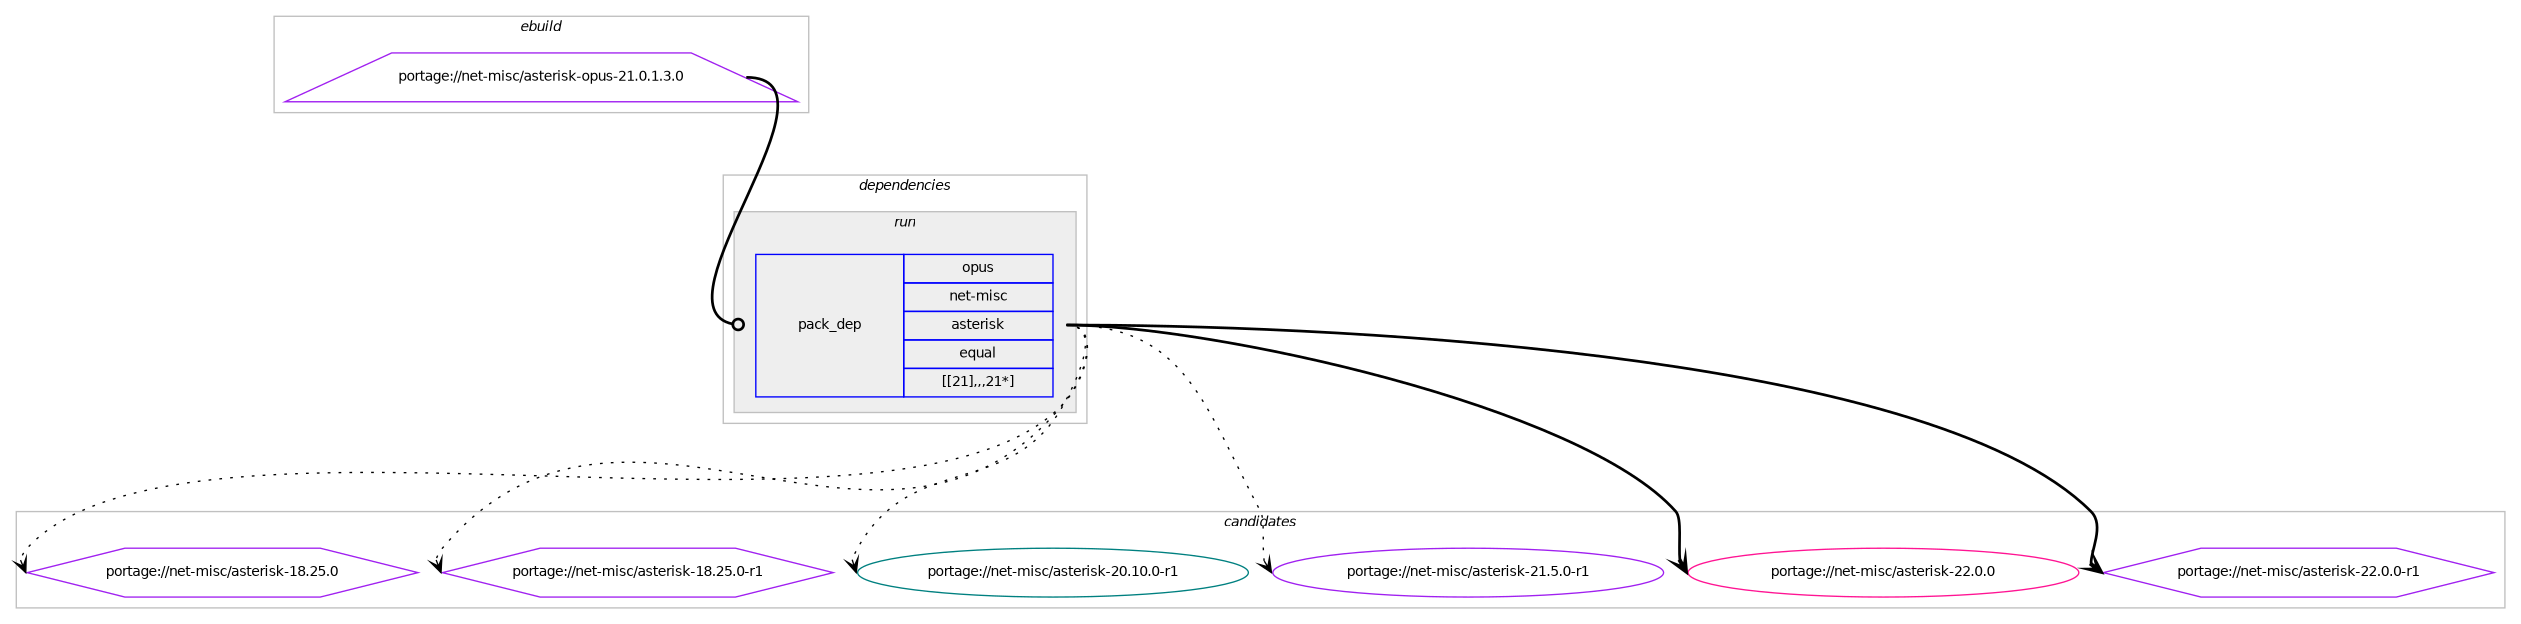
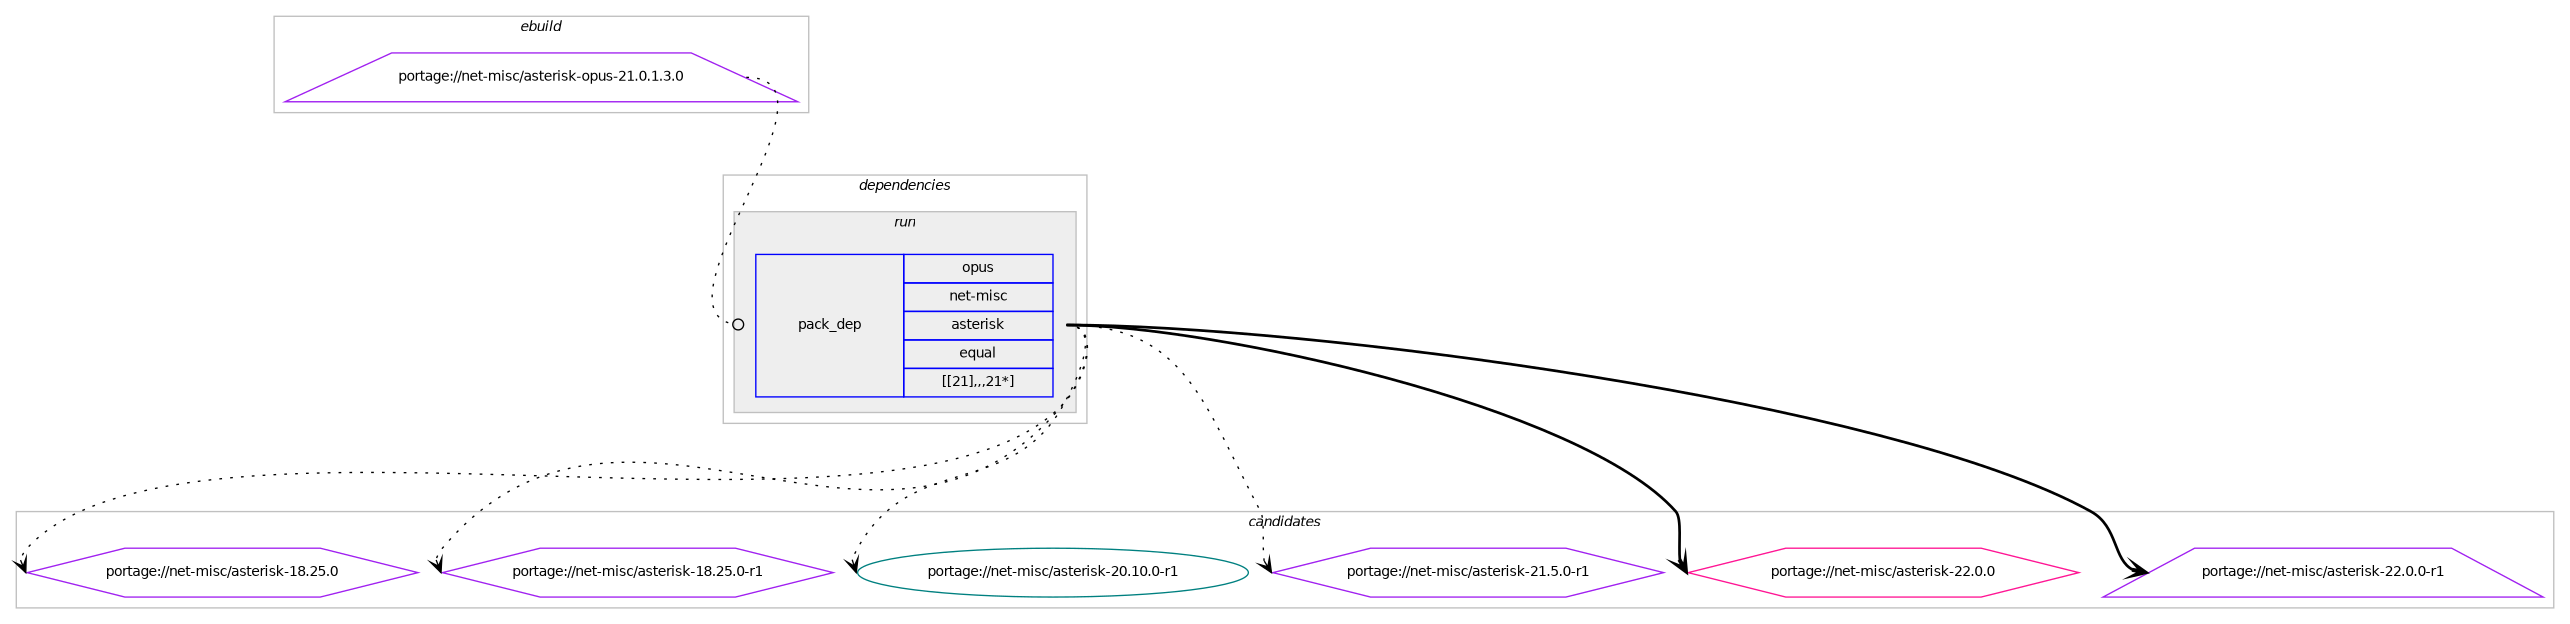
(747, 196) -> (747, 196)
(1468, 573) -> (1468, 573)
(1883, 573) -> (1883, 573)
(2299, 573) -> (2323, 573)
